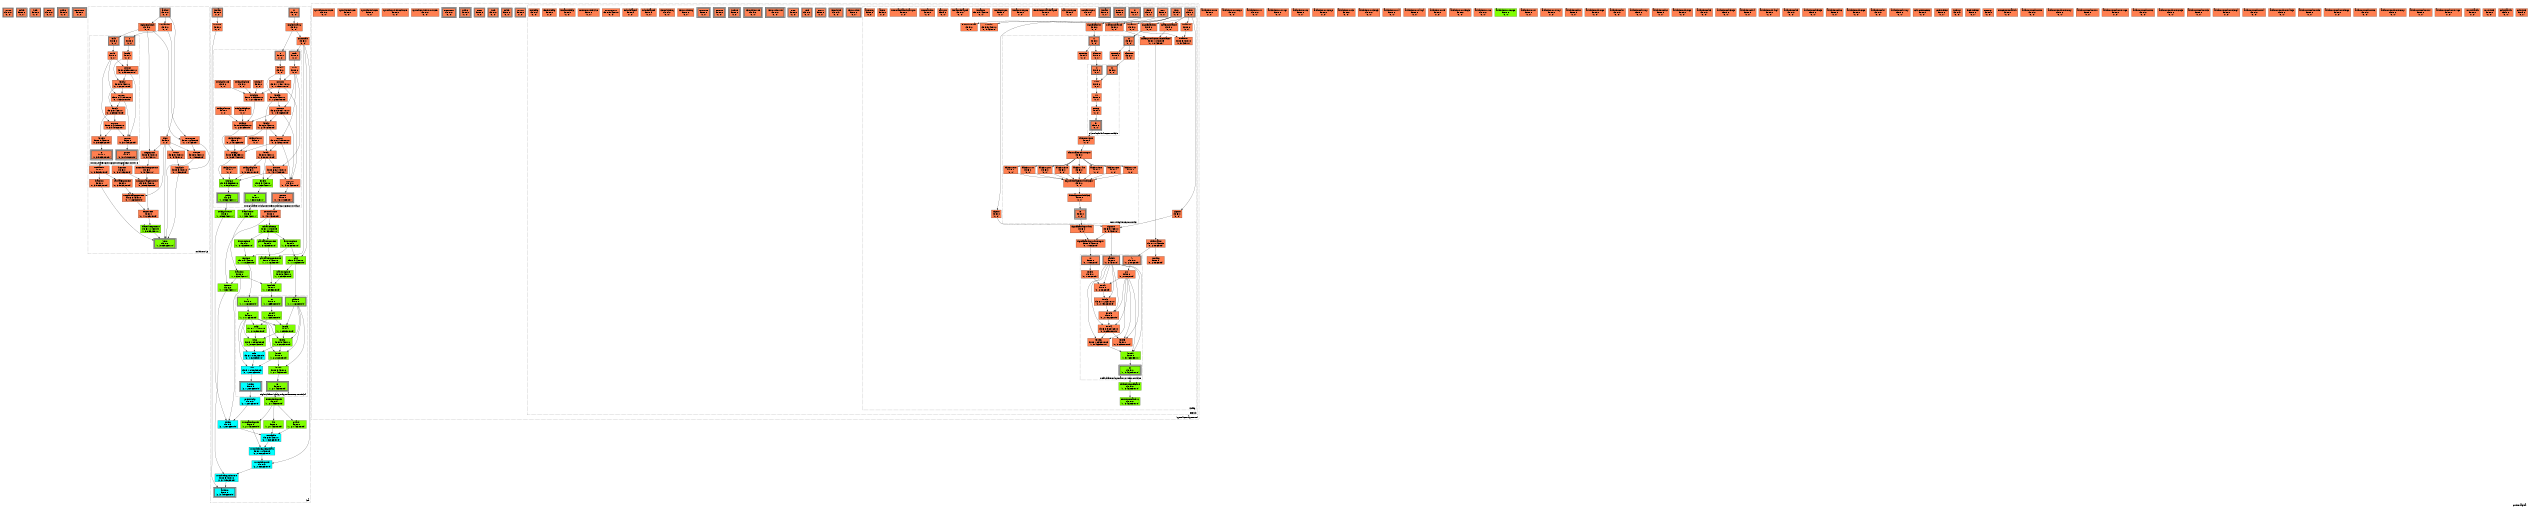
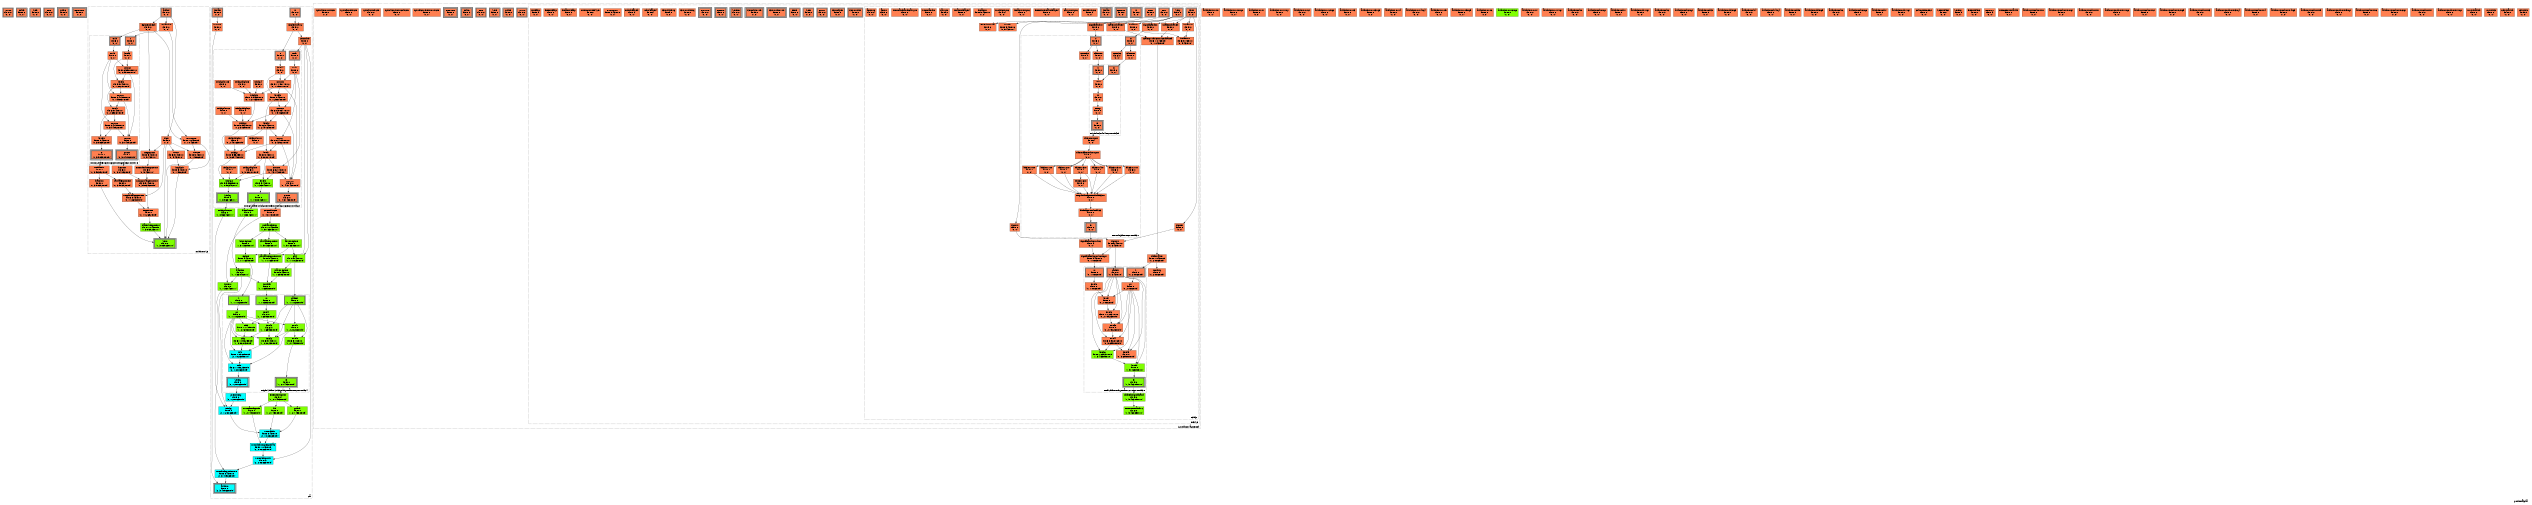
(1093, 165) -> (1081, 176)
(1099, 342) -> (1102, 354)
(281, 348) -> (283, 334)
